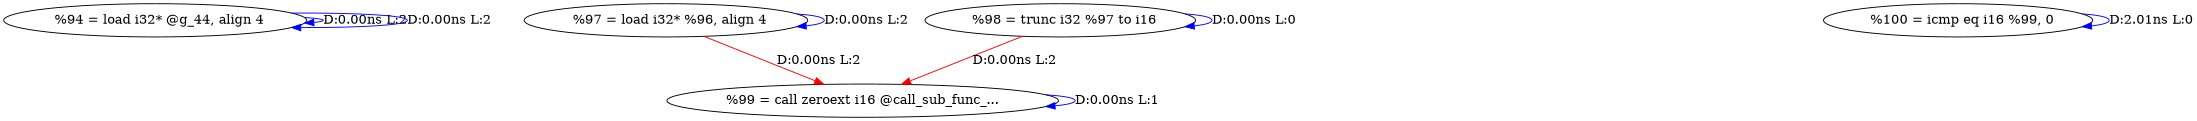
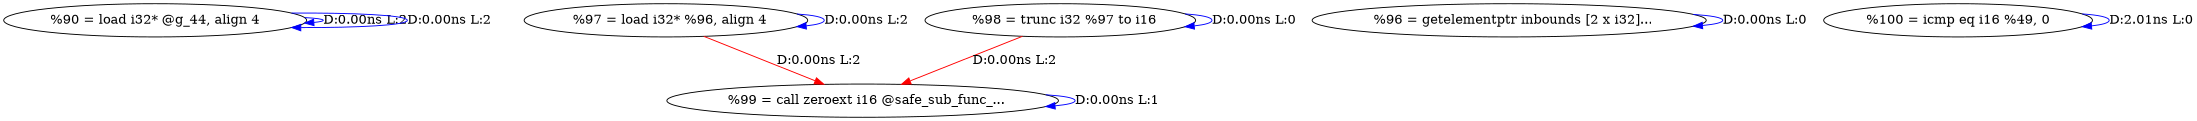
(155, 20) -> (155, 20)
none -> (1509, 20)
(1958, 20) -> (1958, 20)
(863, 101) -> (863, 101)
